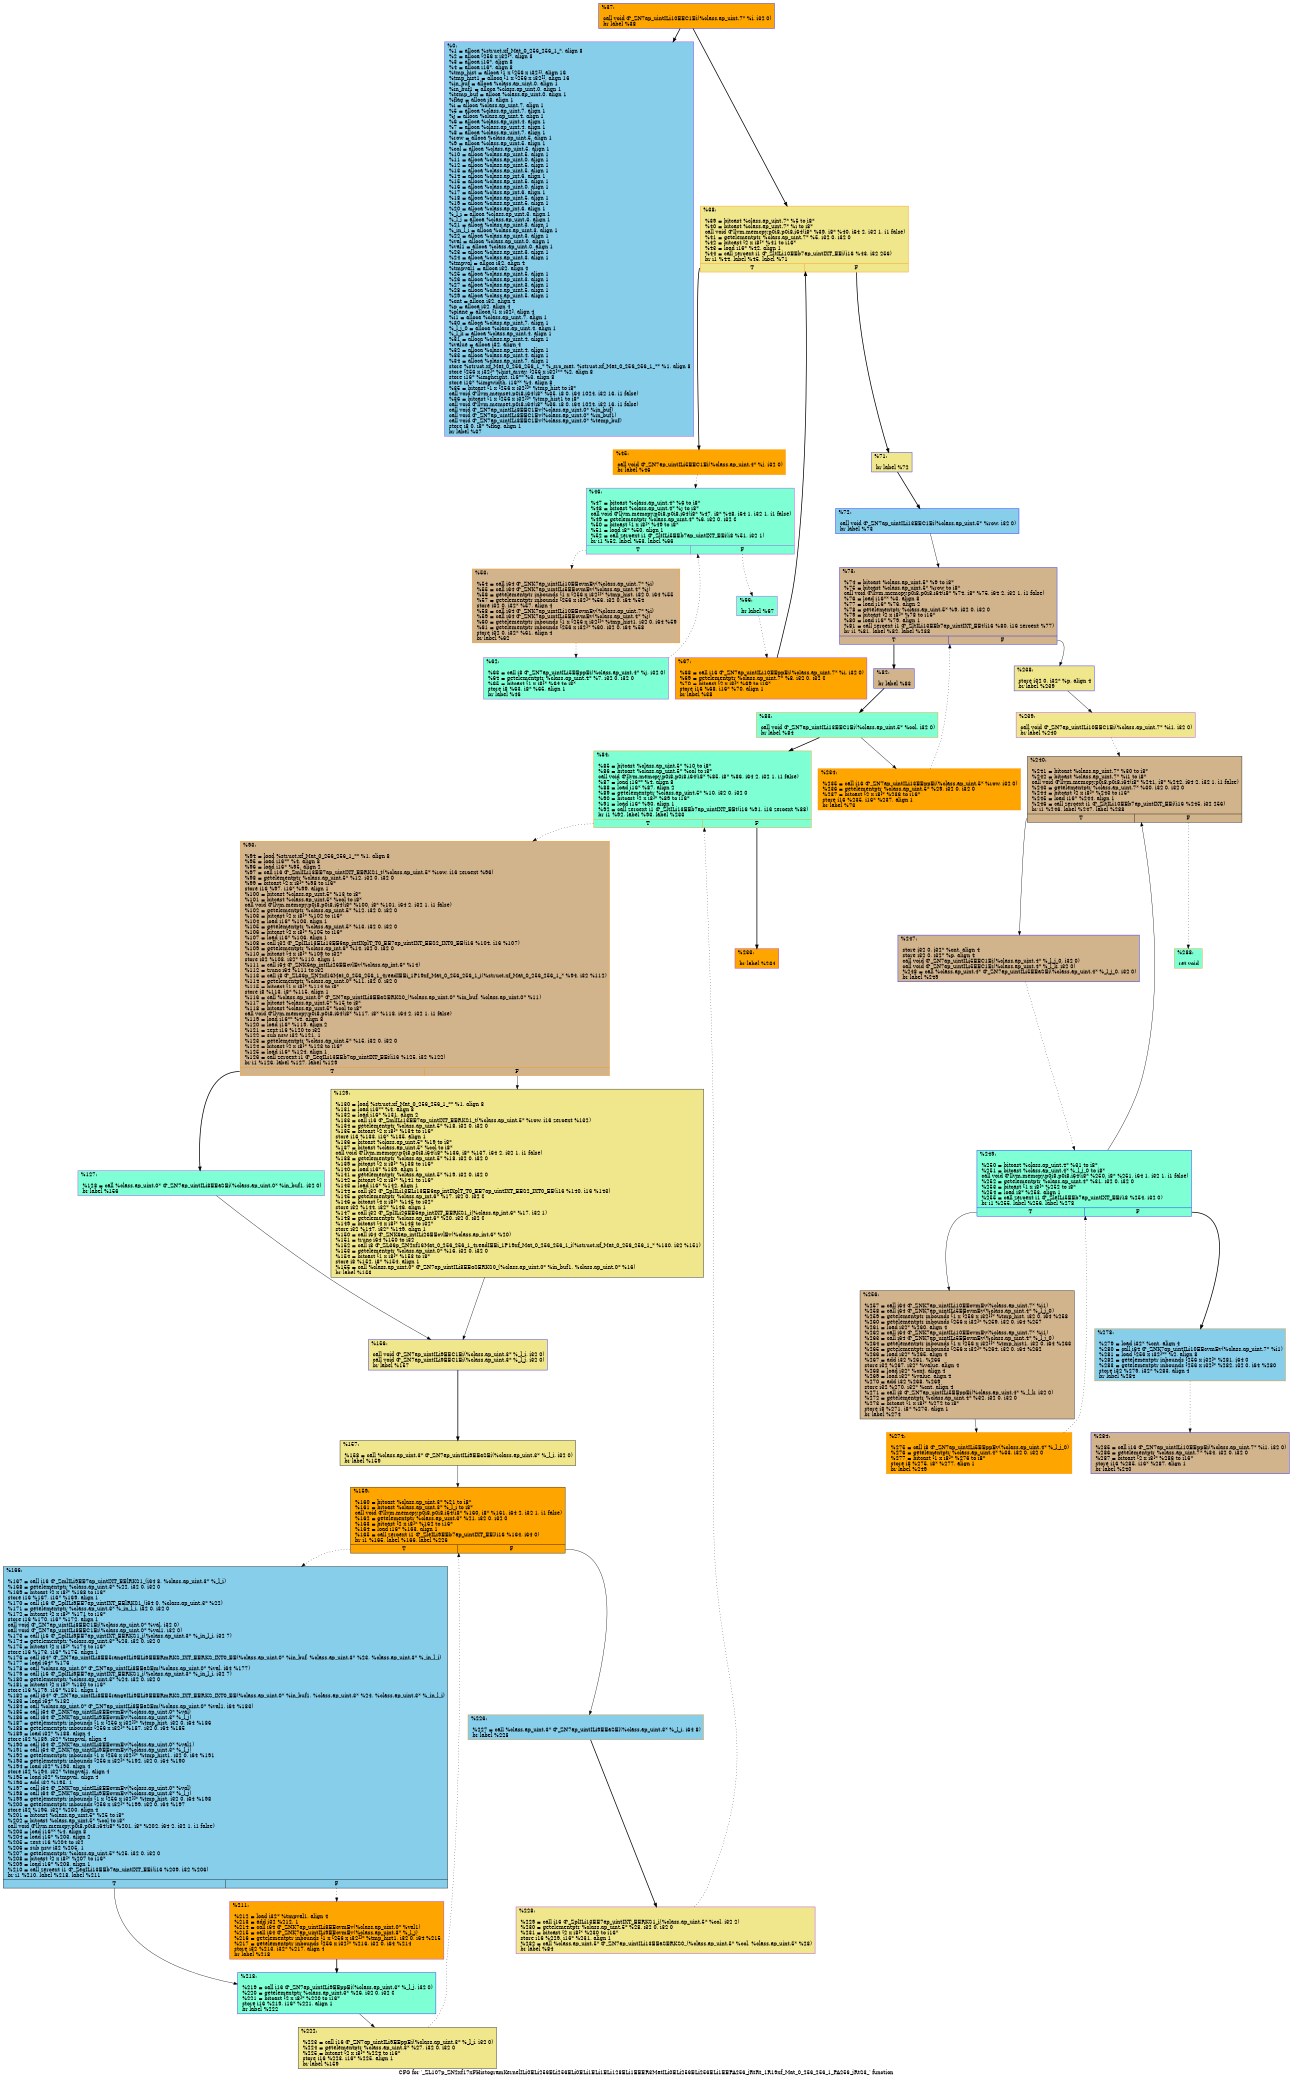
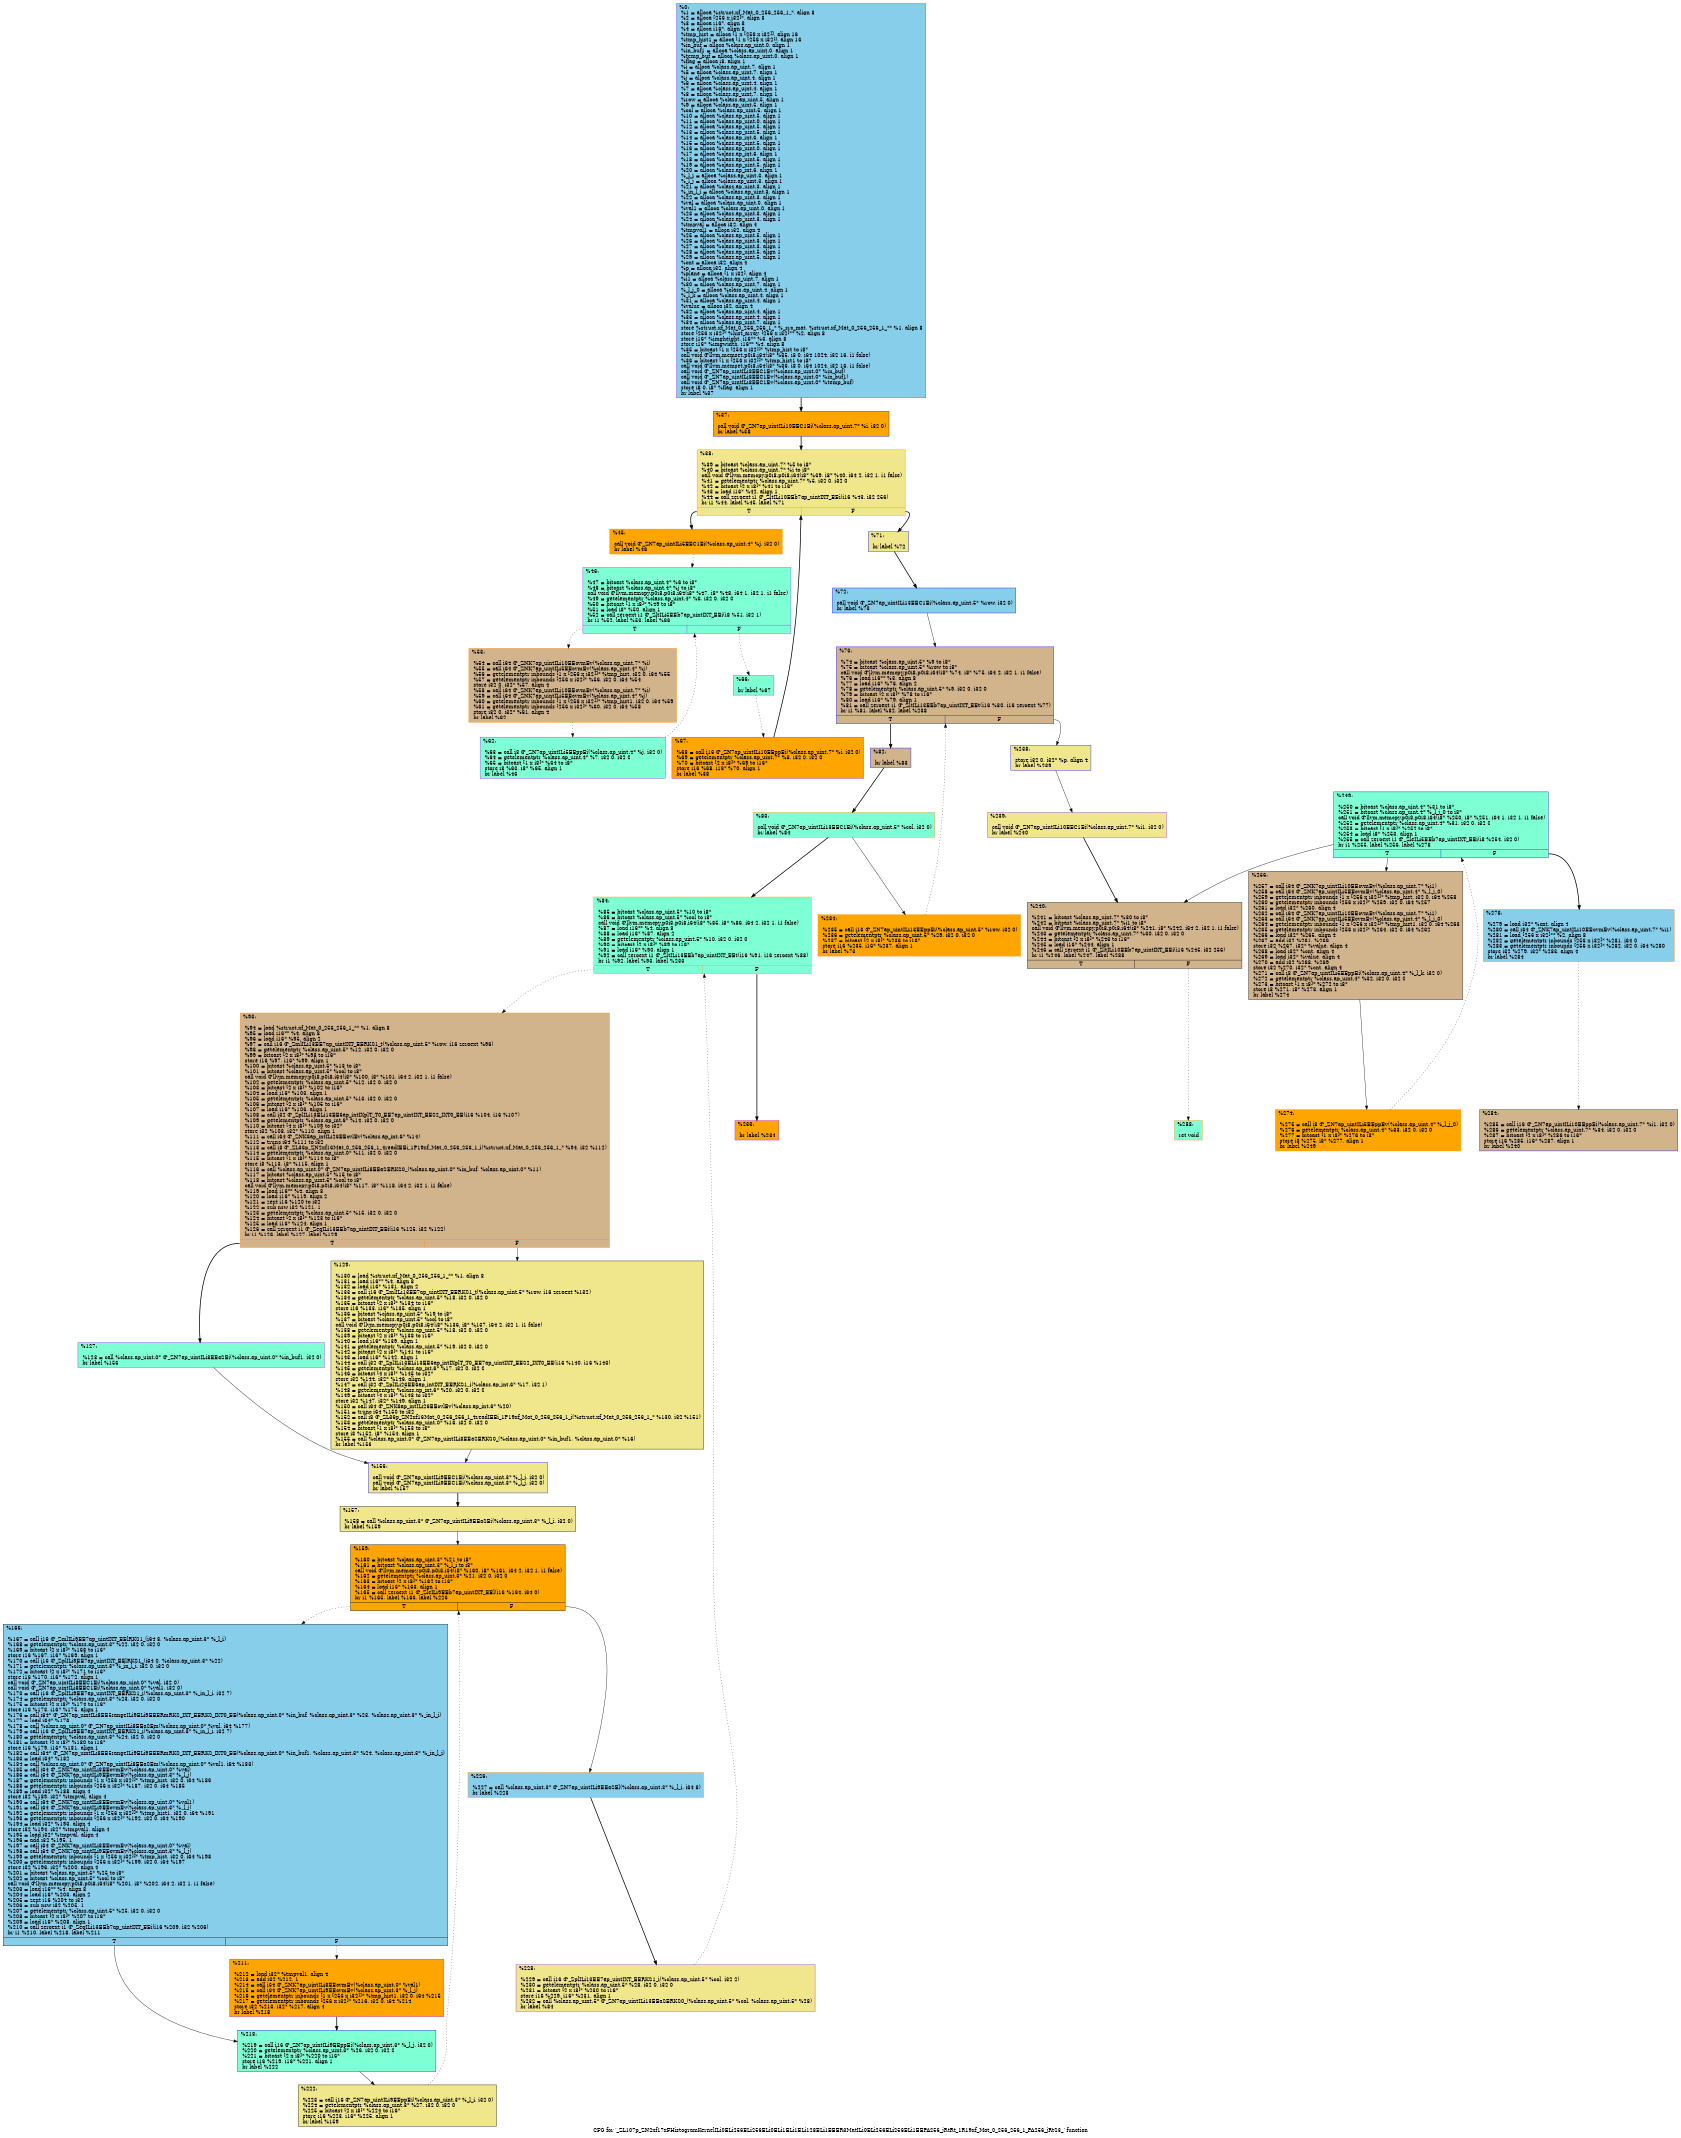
(677, 34) -> (801, 403)
(1115, 745) -> (1100, 868)
(1019, 958) -> none
